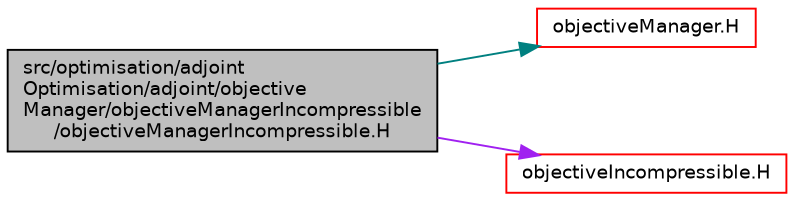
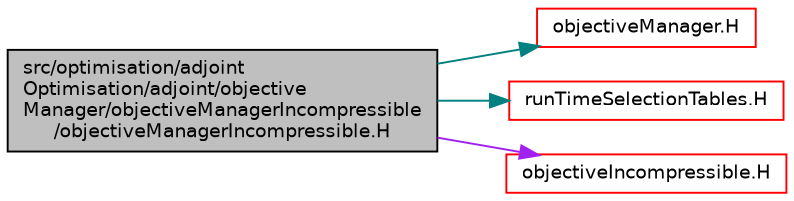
none -> (646, 101)
